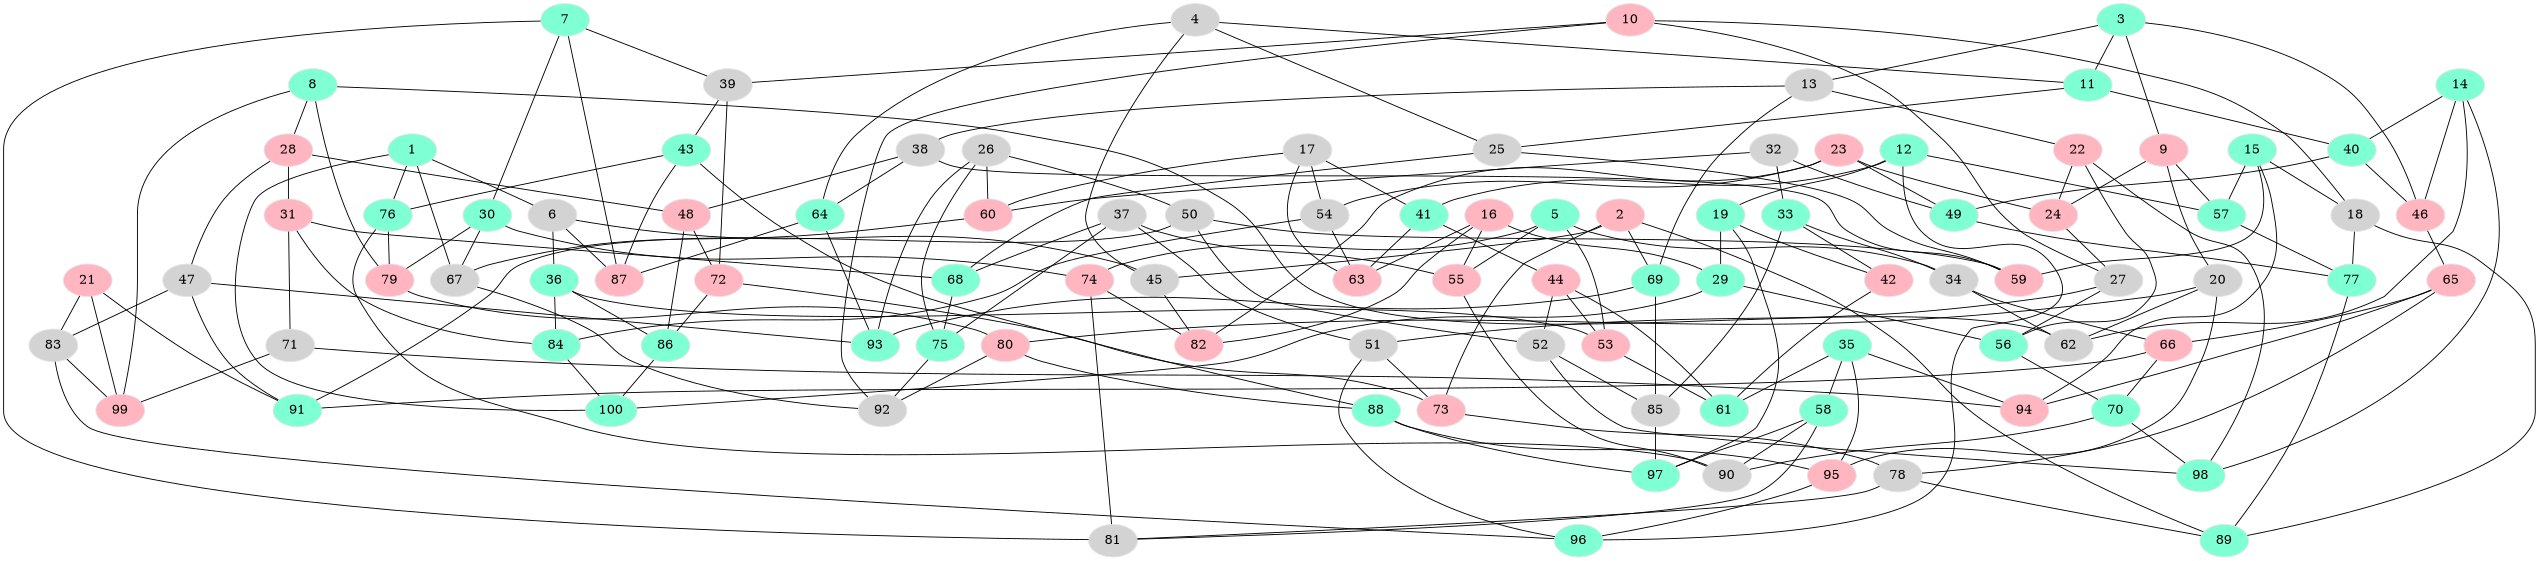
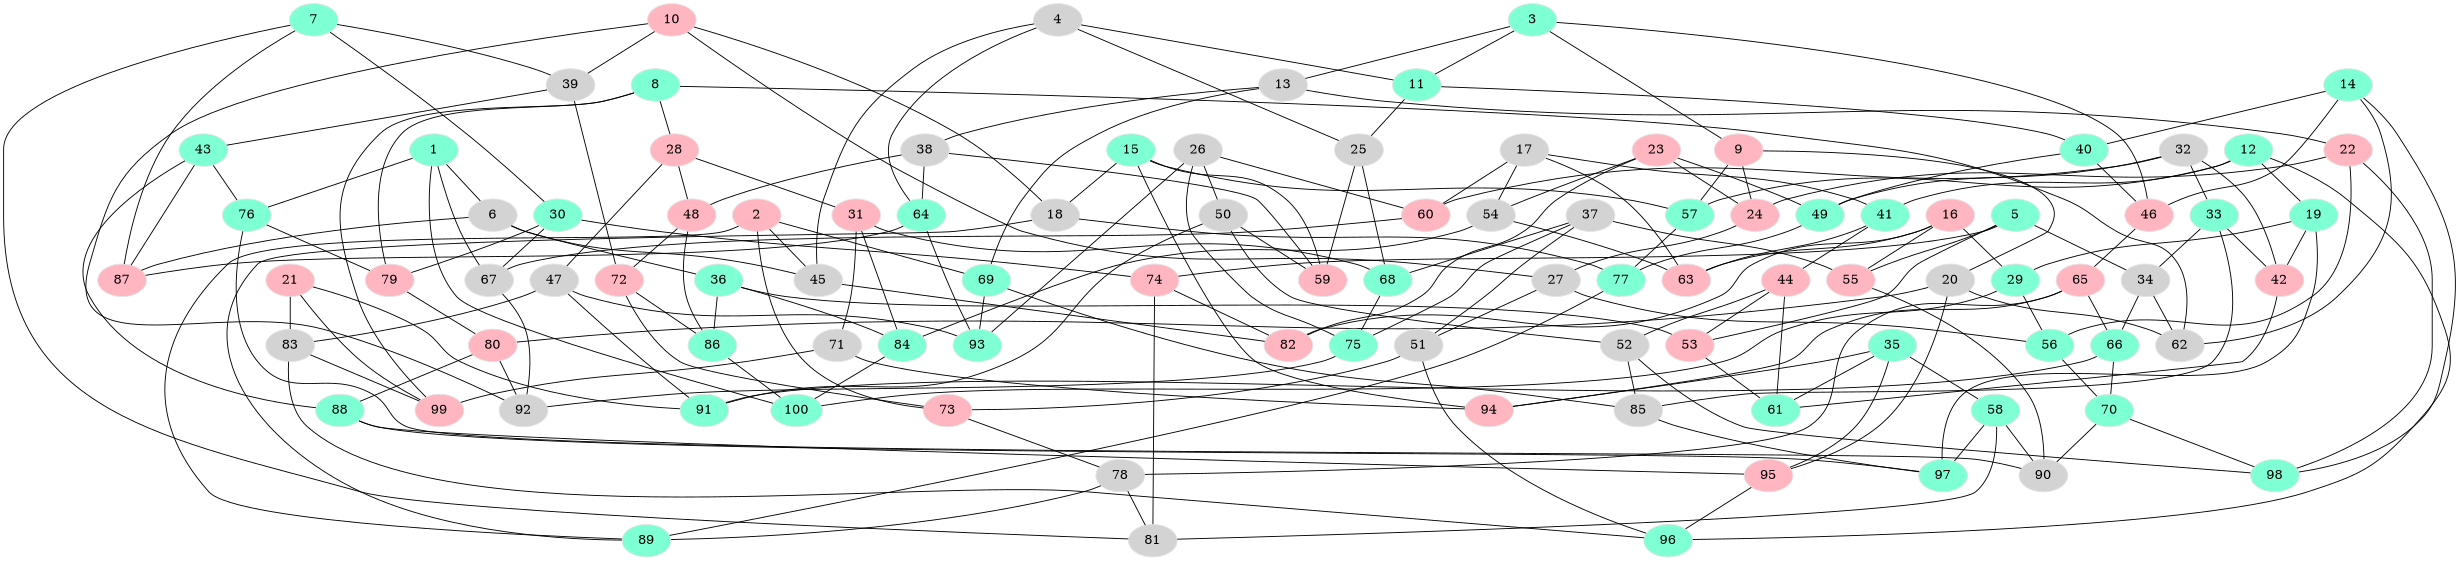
none -> (2250, 204)
(2168, 345) -> (2115, 345)
